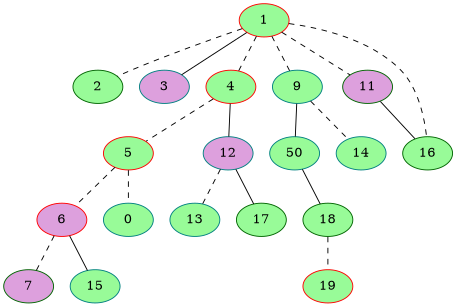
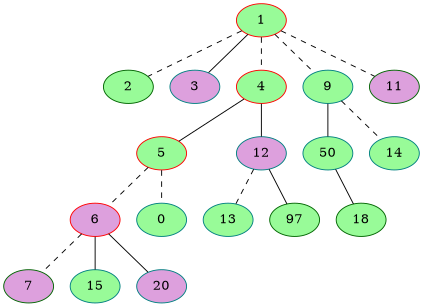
(180, 120) -> (211, 120)
(428, 153) -> none
(261, 220) -> (295, 220)
none -> (162, 286)
(328, 286) -> none
